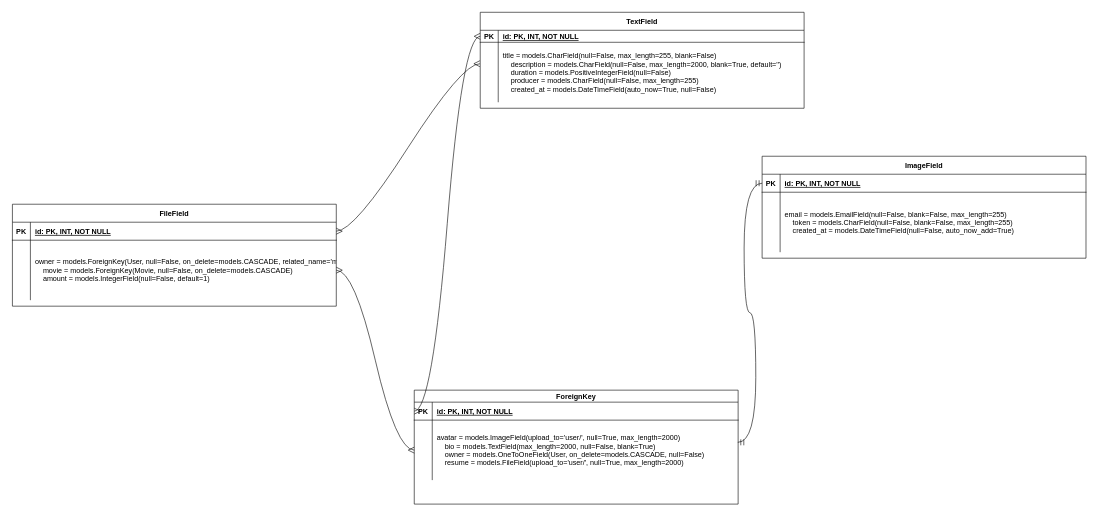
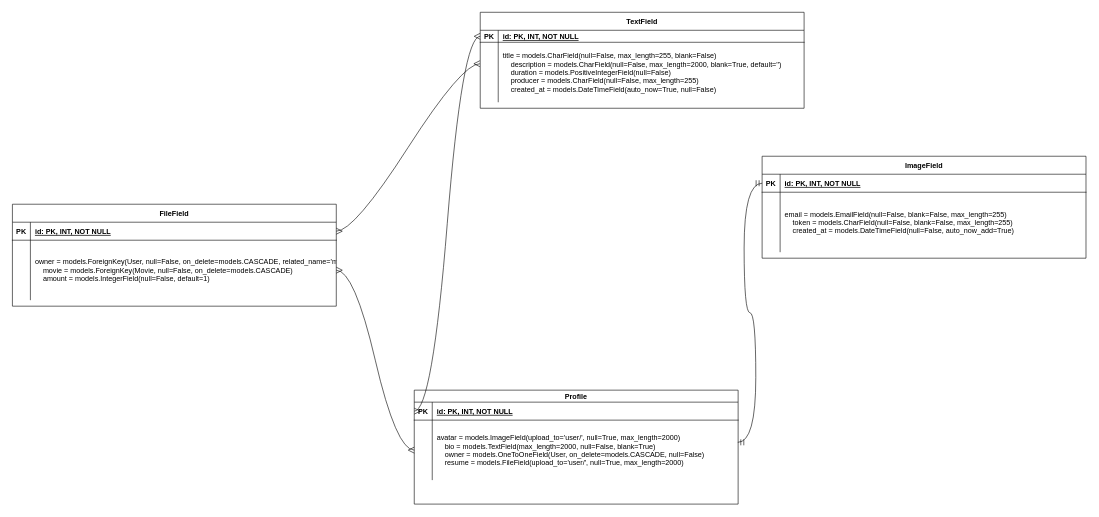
(576, 397) -> (576, 397)
